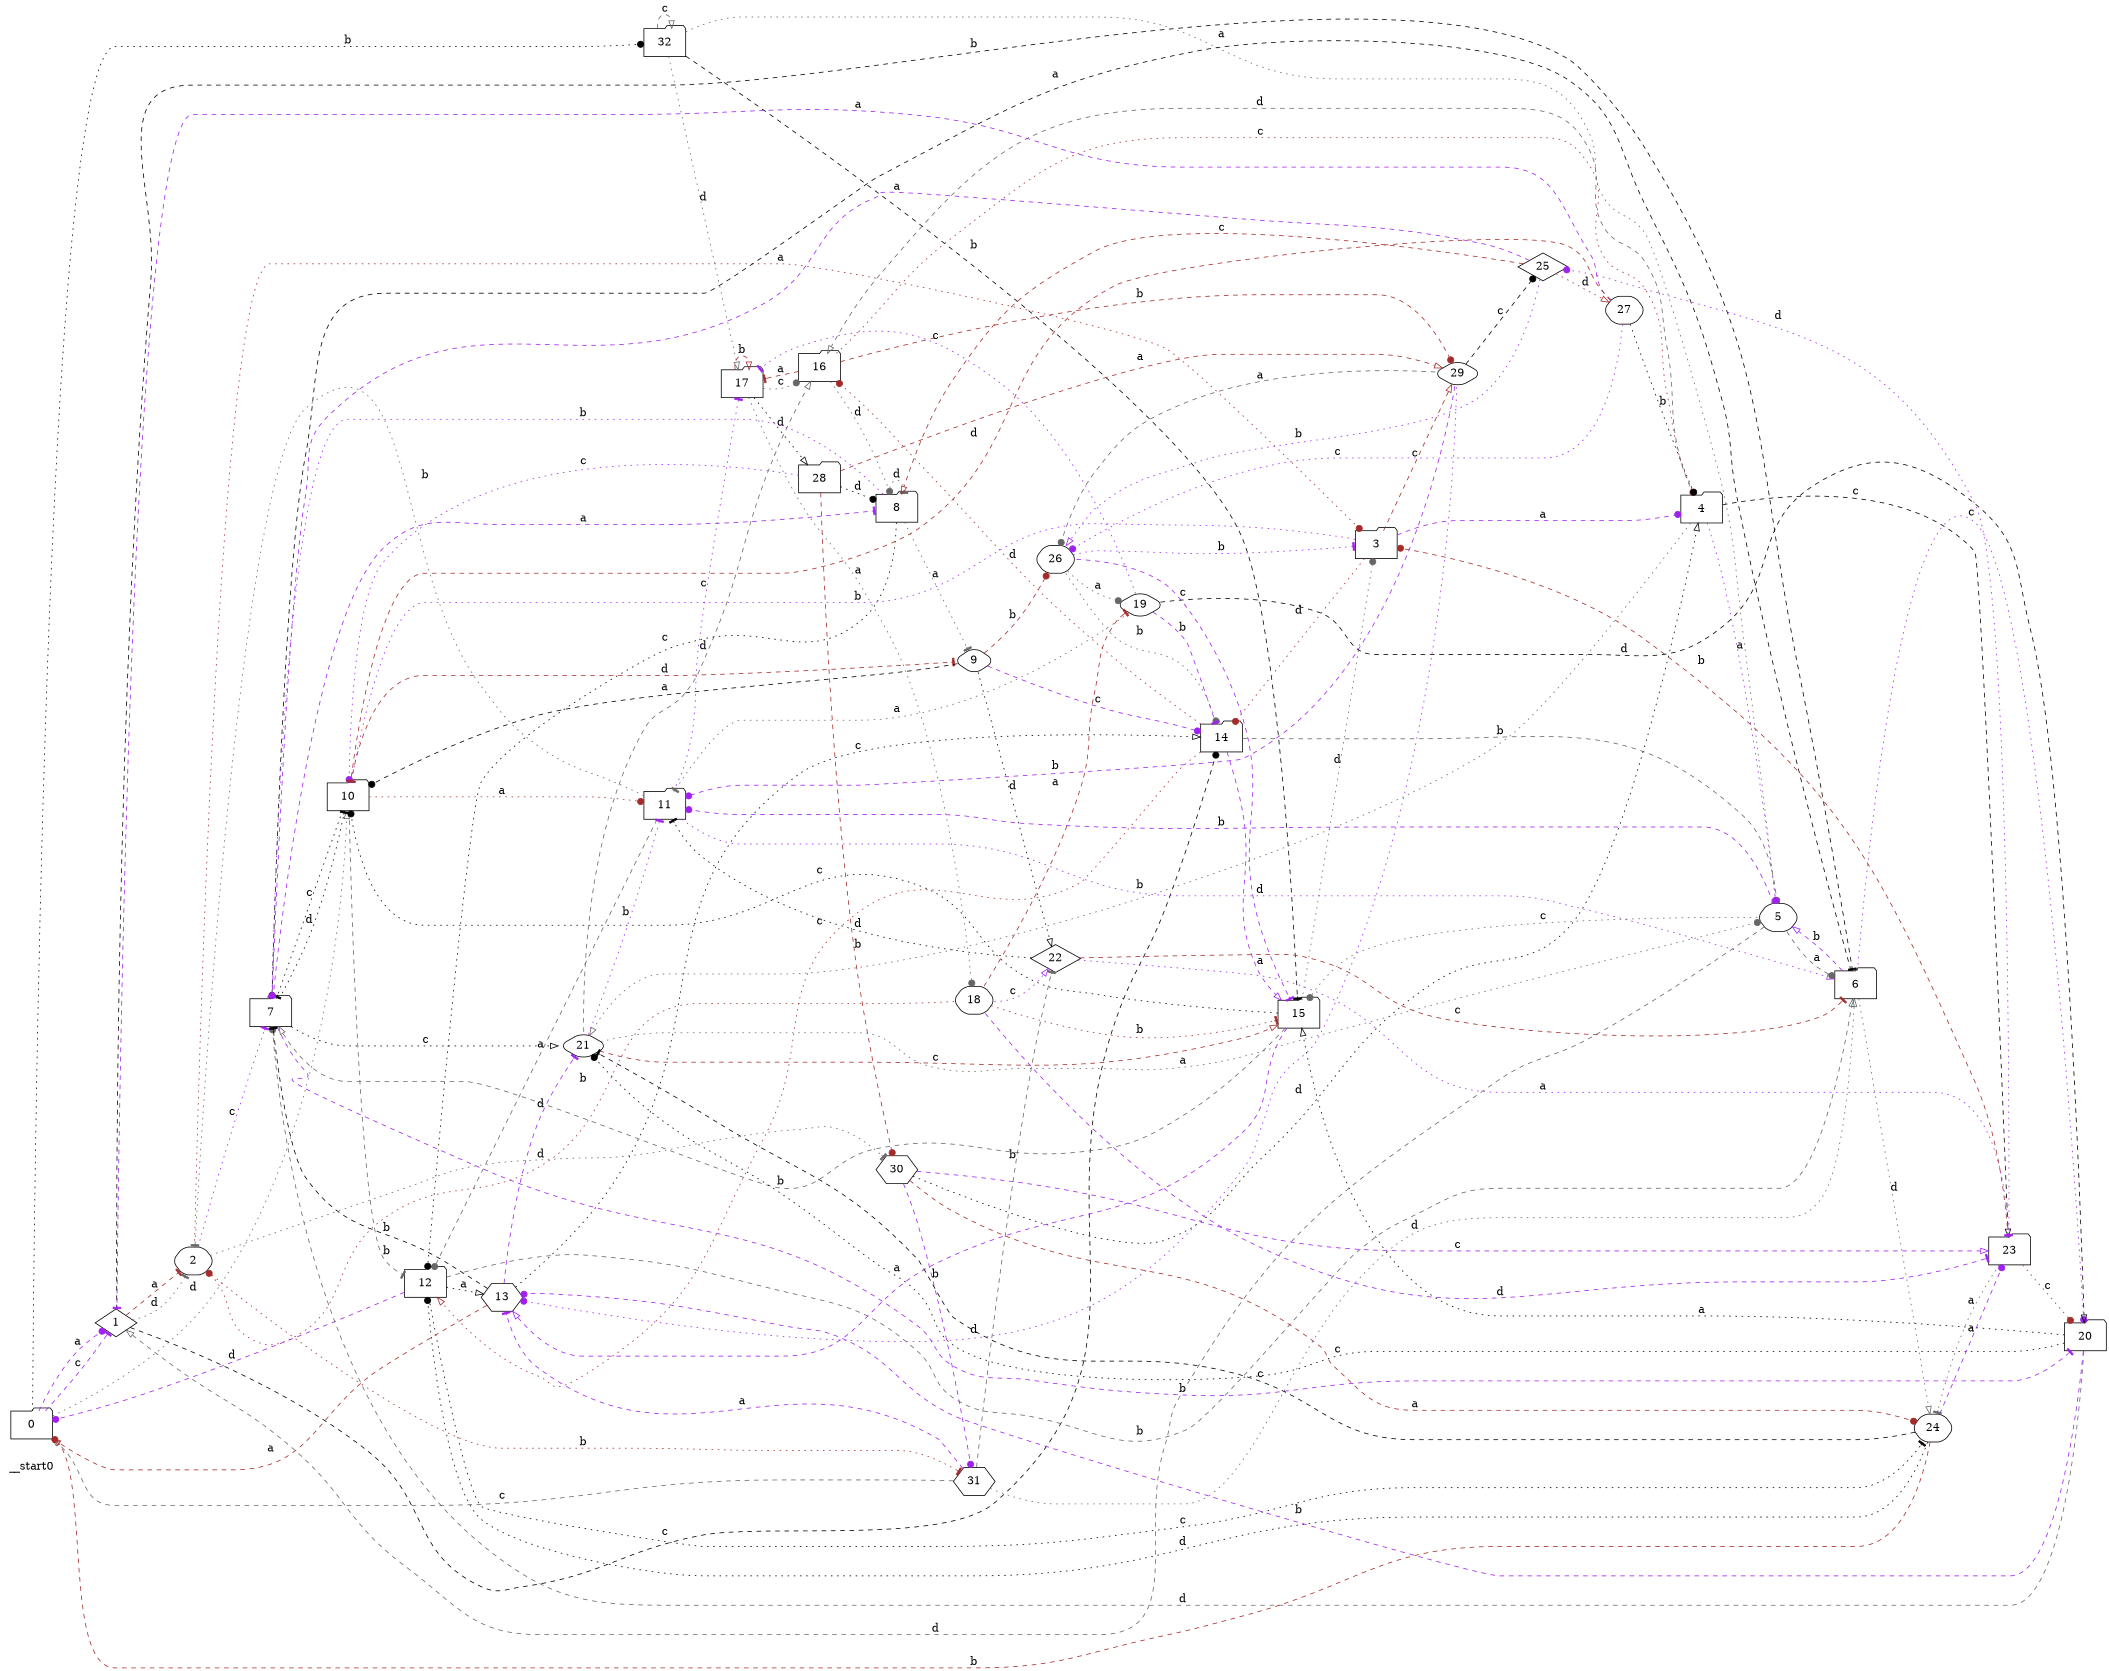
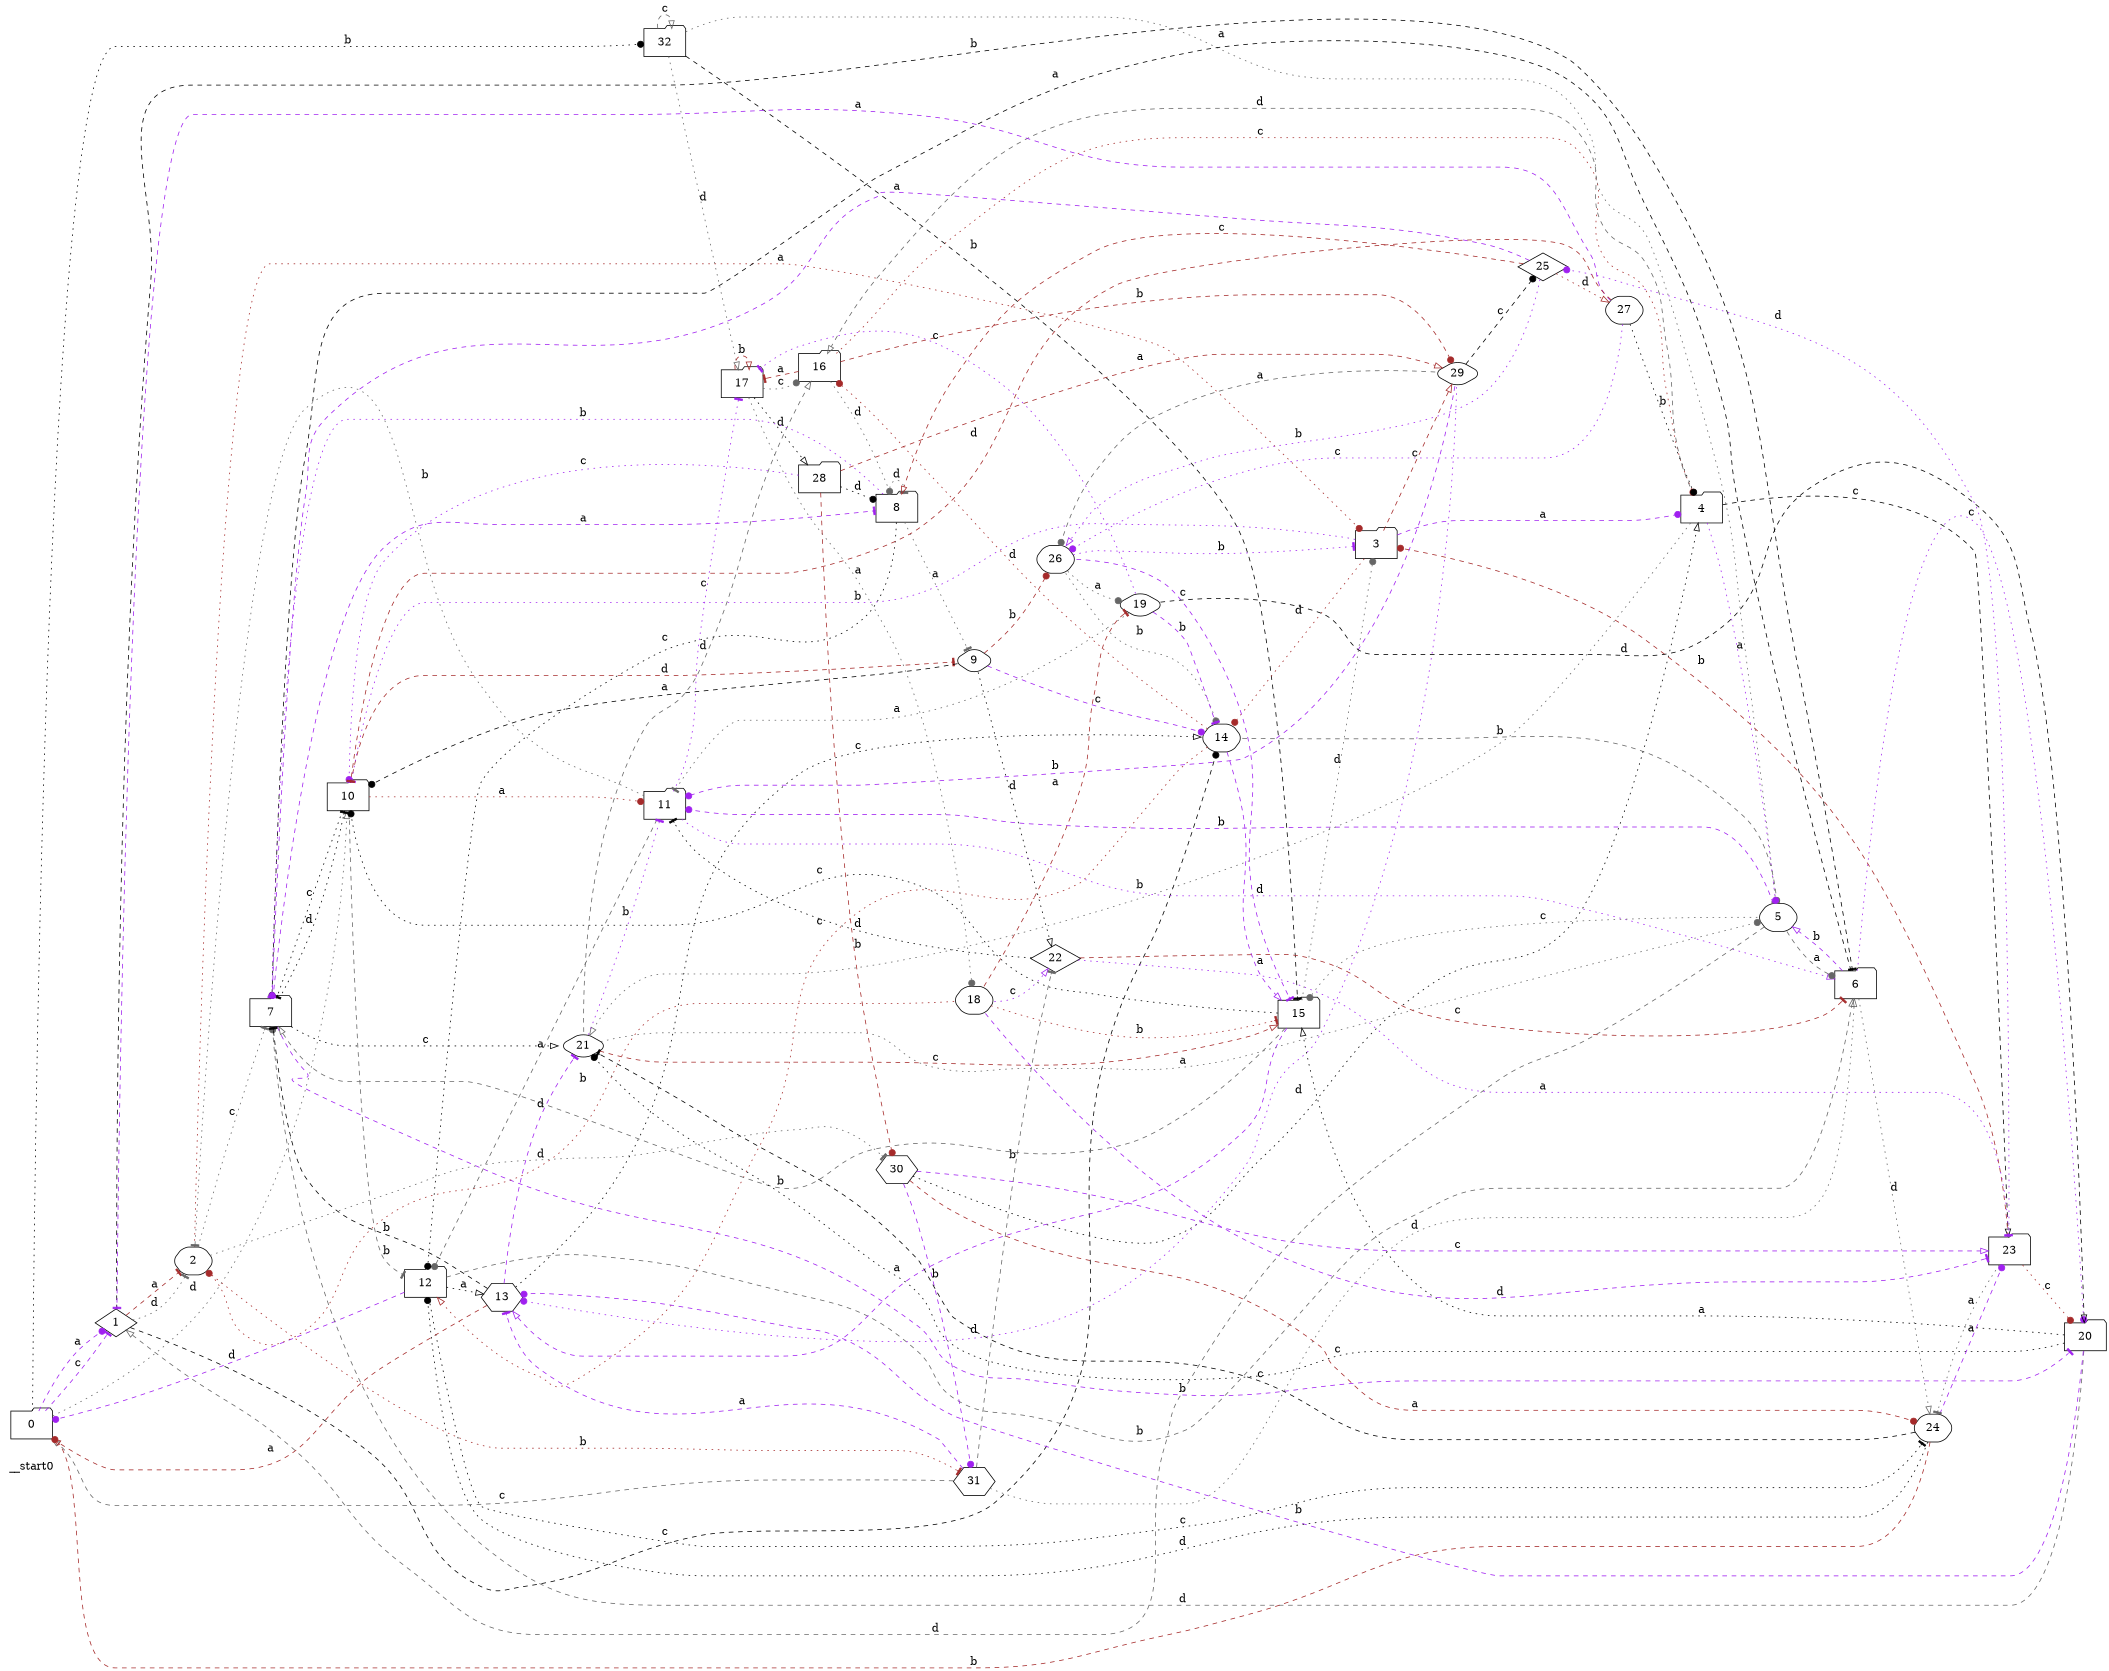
(1222, 738) -> (1222, 738)
(230, 1138) -> (230, 1138)
